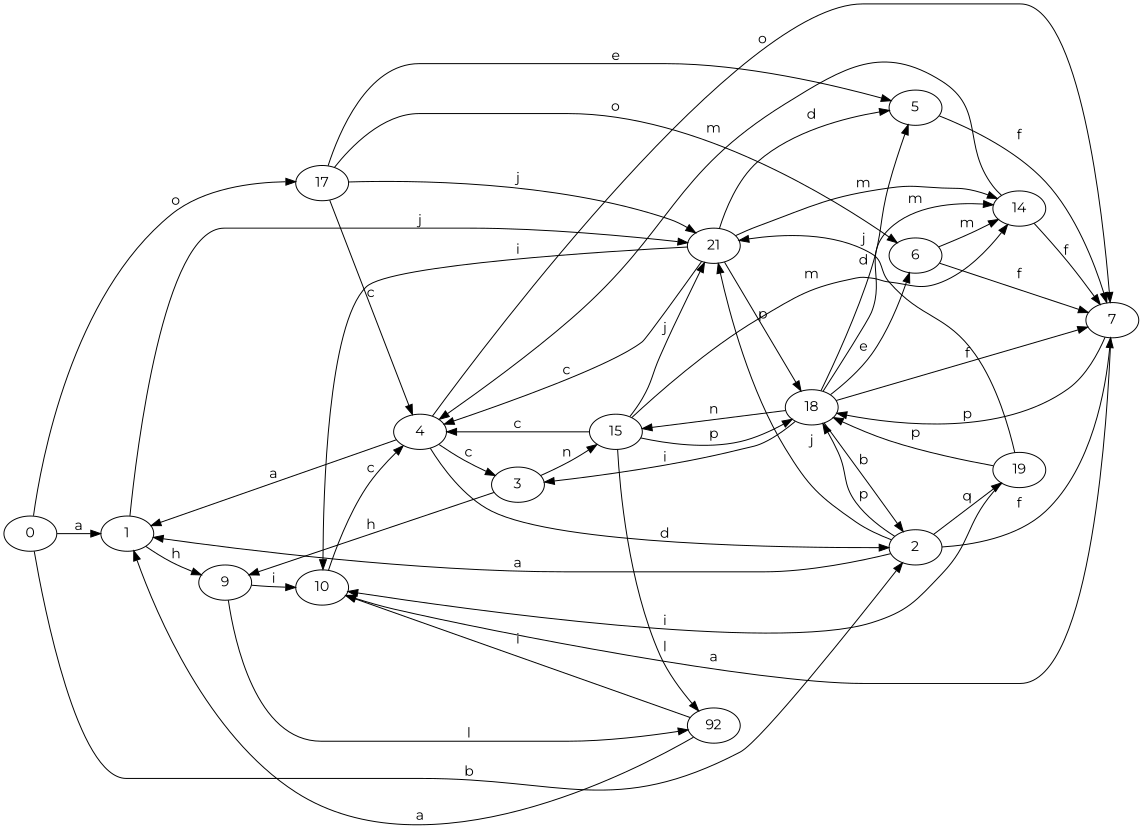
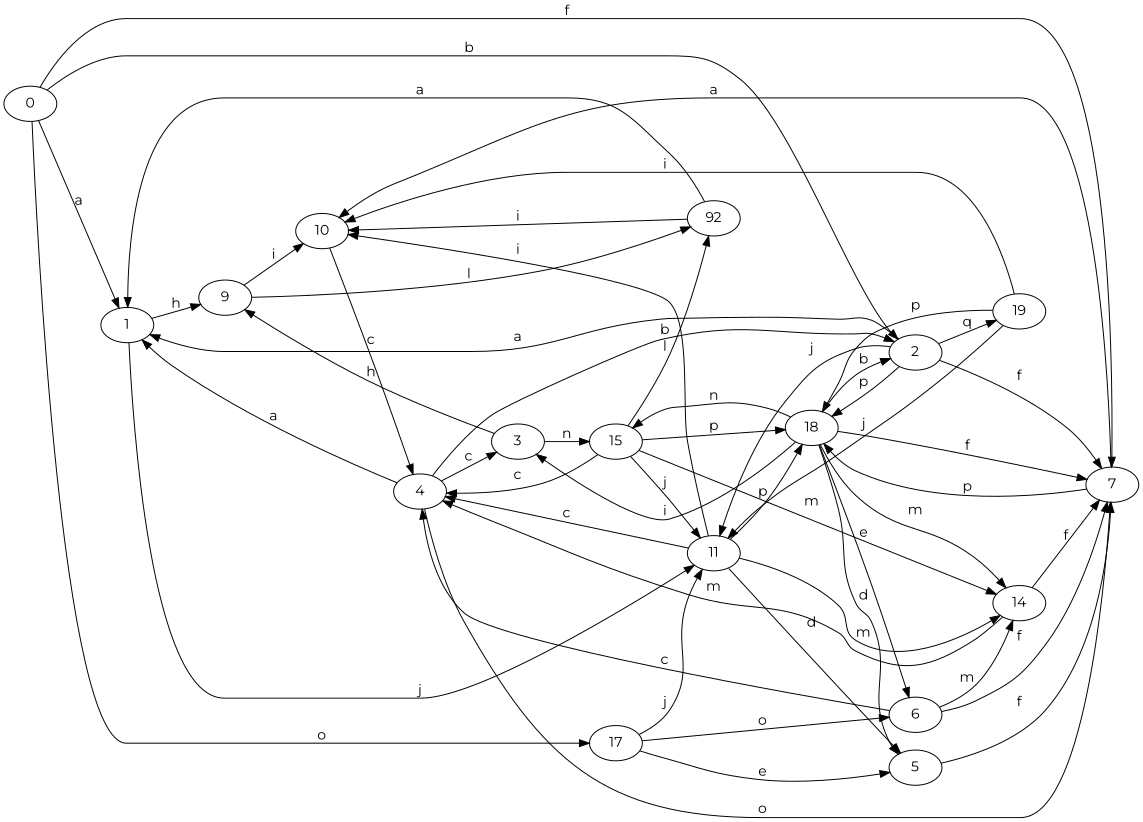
none -> (749, 19)
(714, 246) -> (714, 553)
(369, 303) -> (623, 660)
(665, 534) -> (665, 330)
